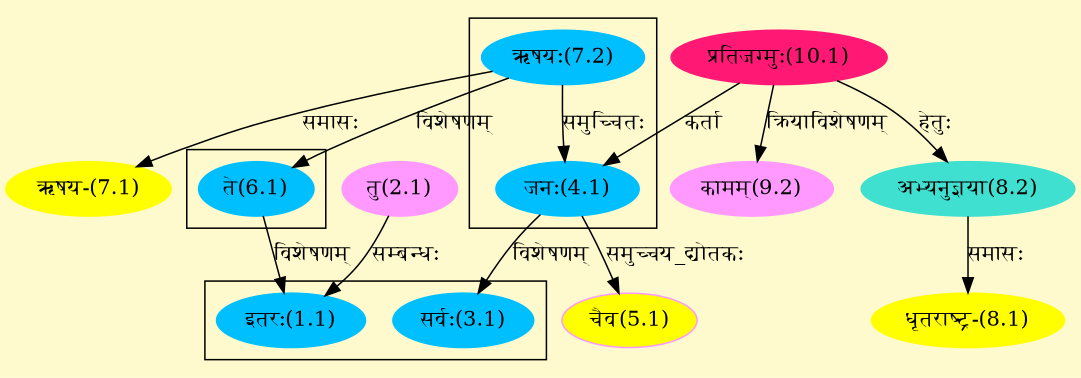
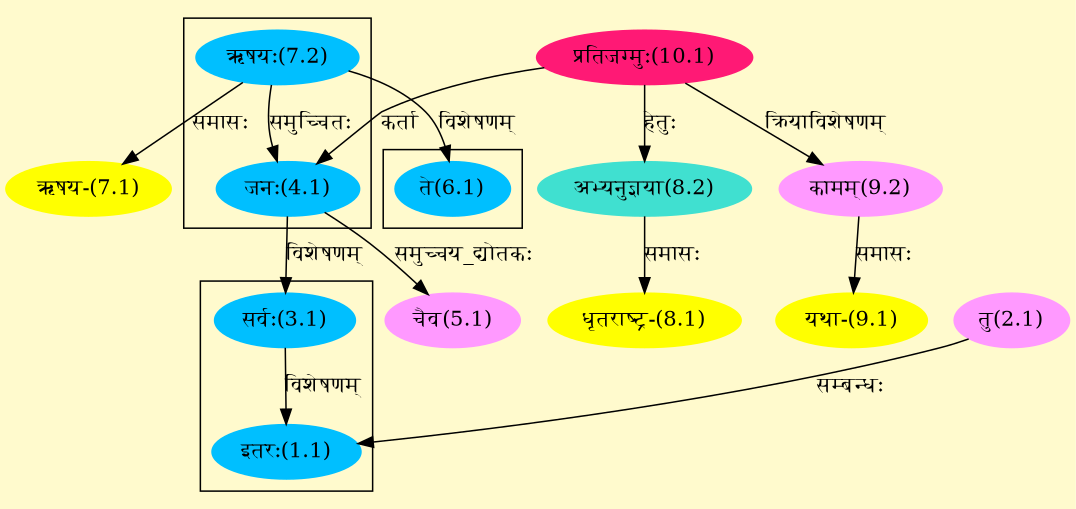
(272, 247) -> (286, 378)
(630, 320) -> (453, 320)
none -> (852, 320)
